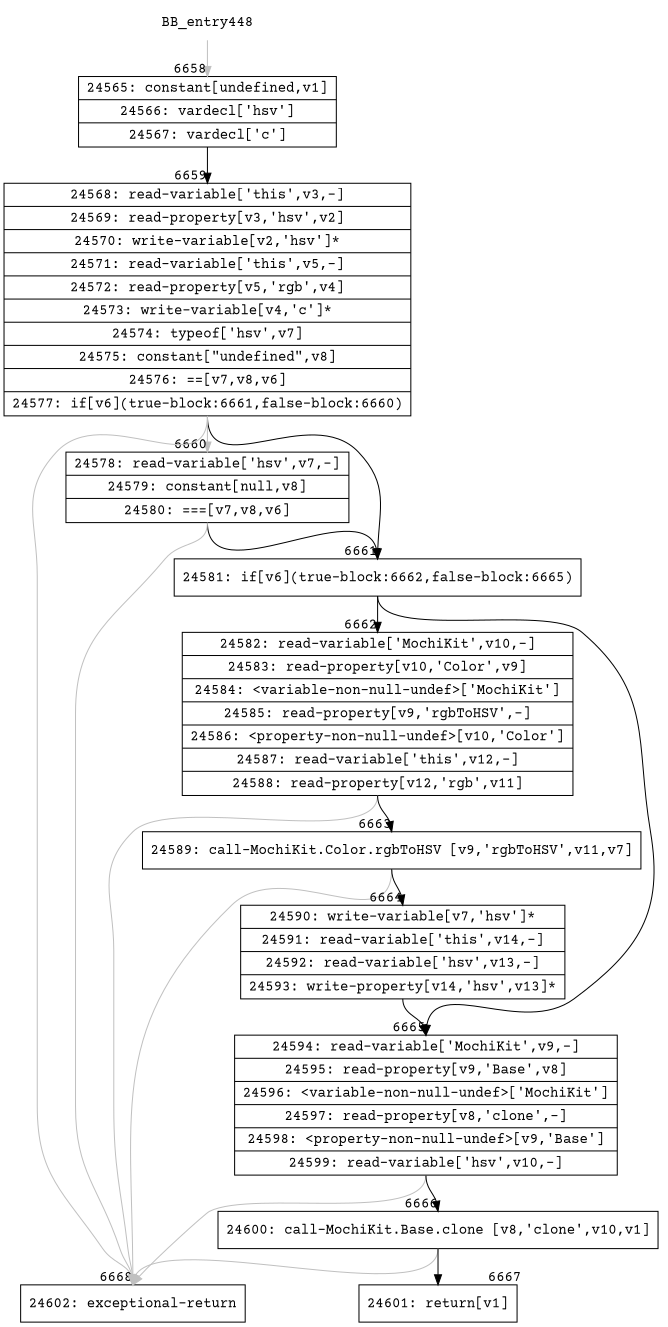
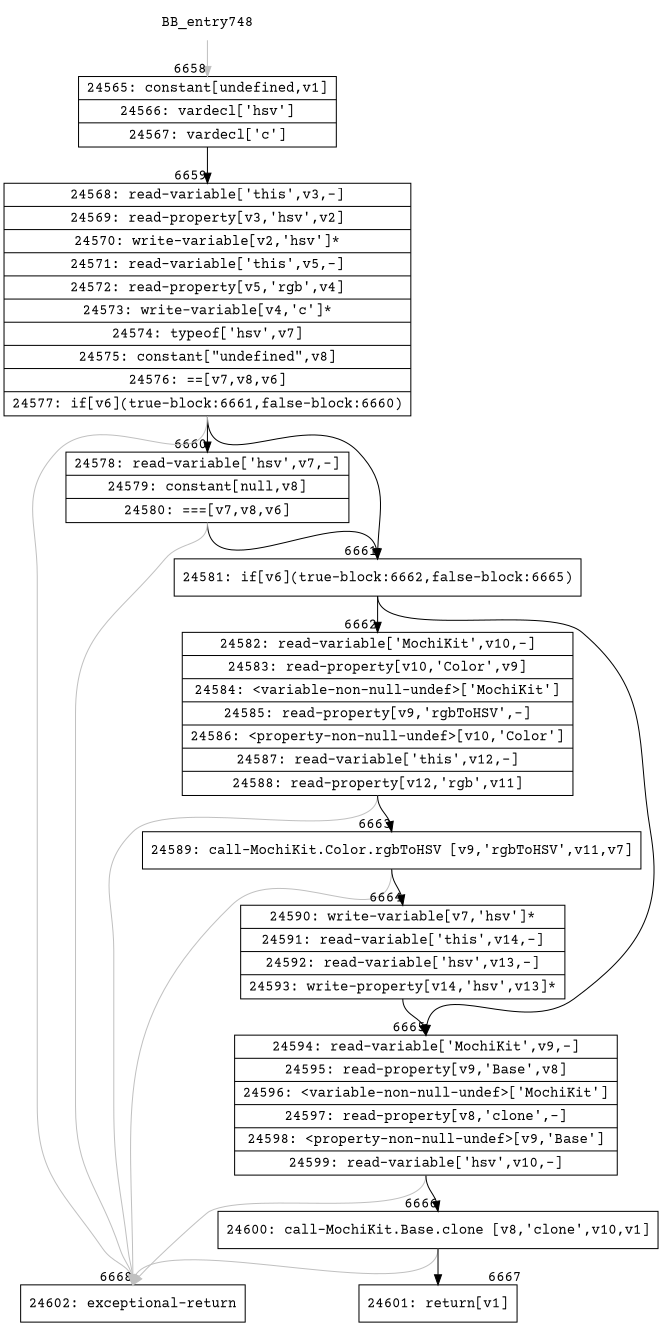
(207, 22) -> (207, 22)
(207, 429) -> (207, 429)
